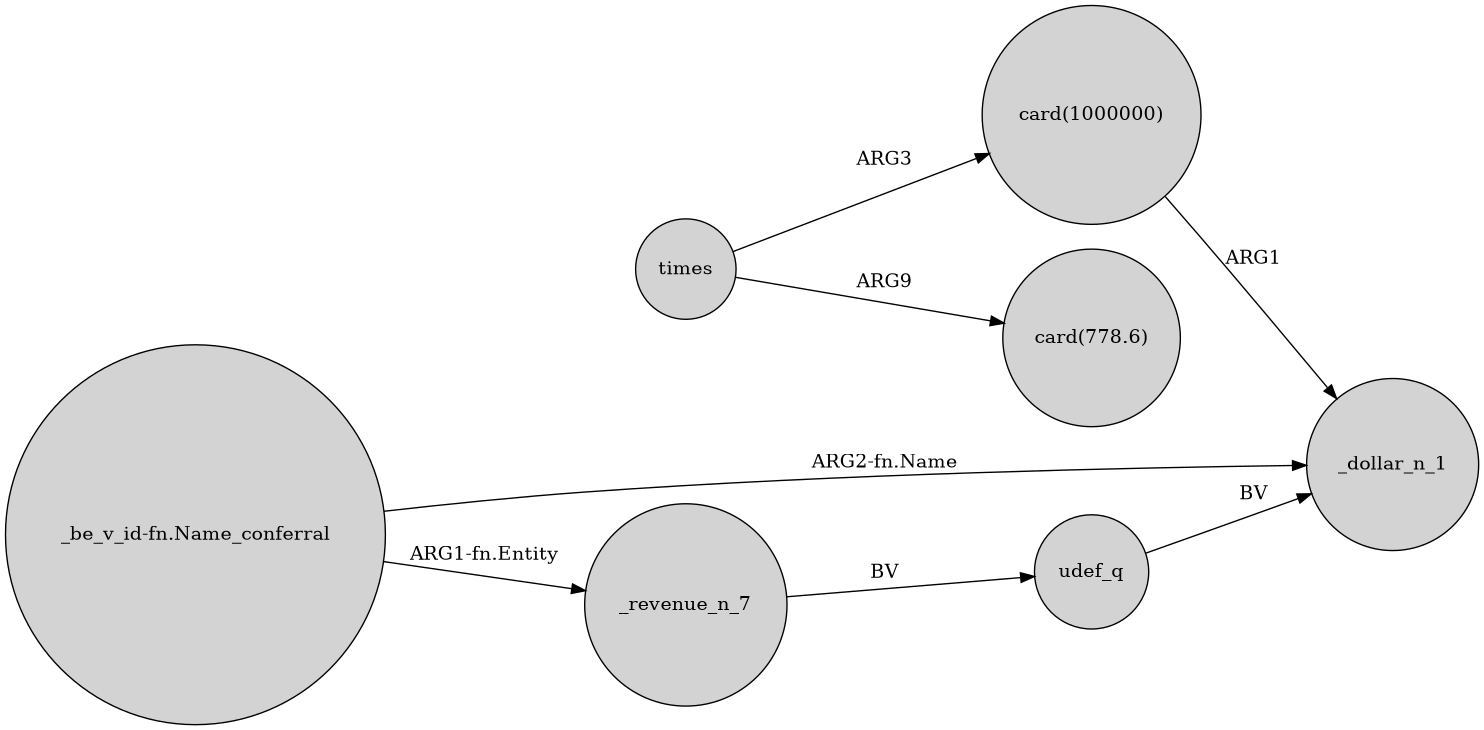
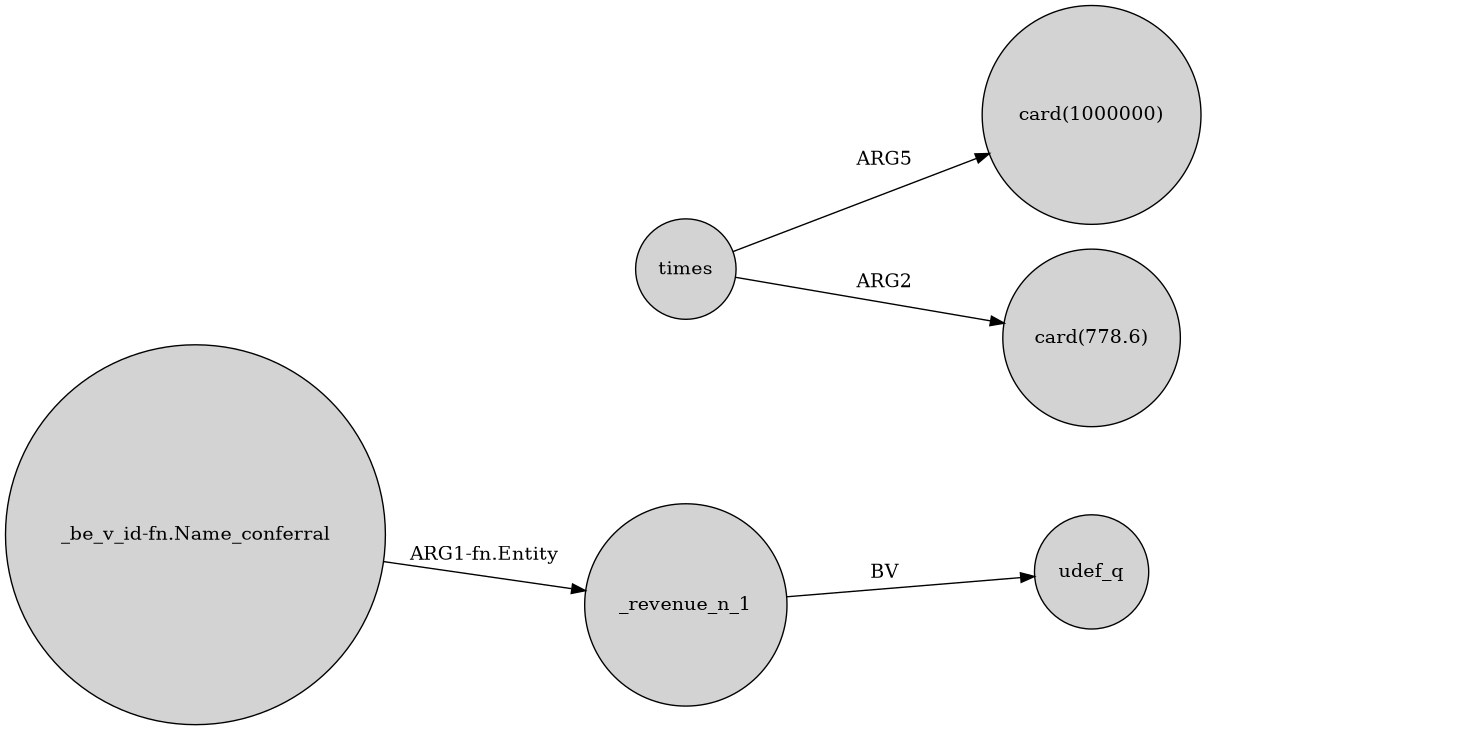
(885, 160) -> (885, 160)
(885, 282) -> (885, 282)
(1393, 465) -> none
(686, 605) -> (686, 605)
